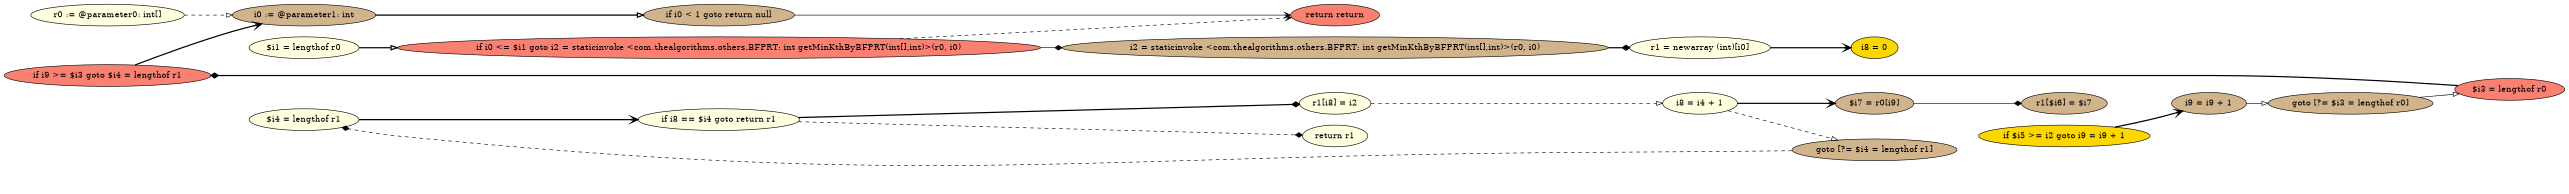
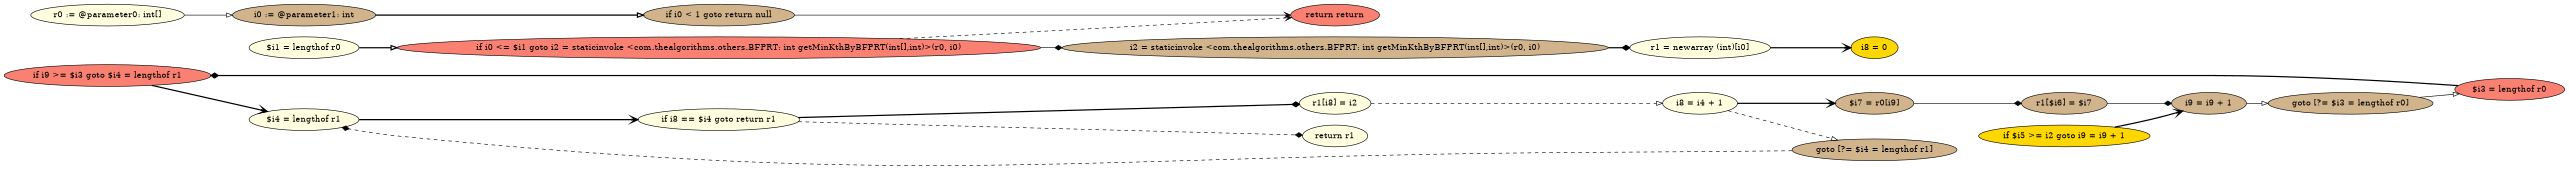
(205, 15) -> (205, 15)
(195, 43) -> (207, 98)
none -> (2136, 103)
